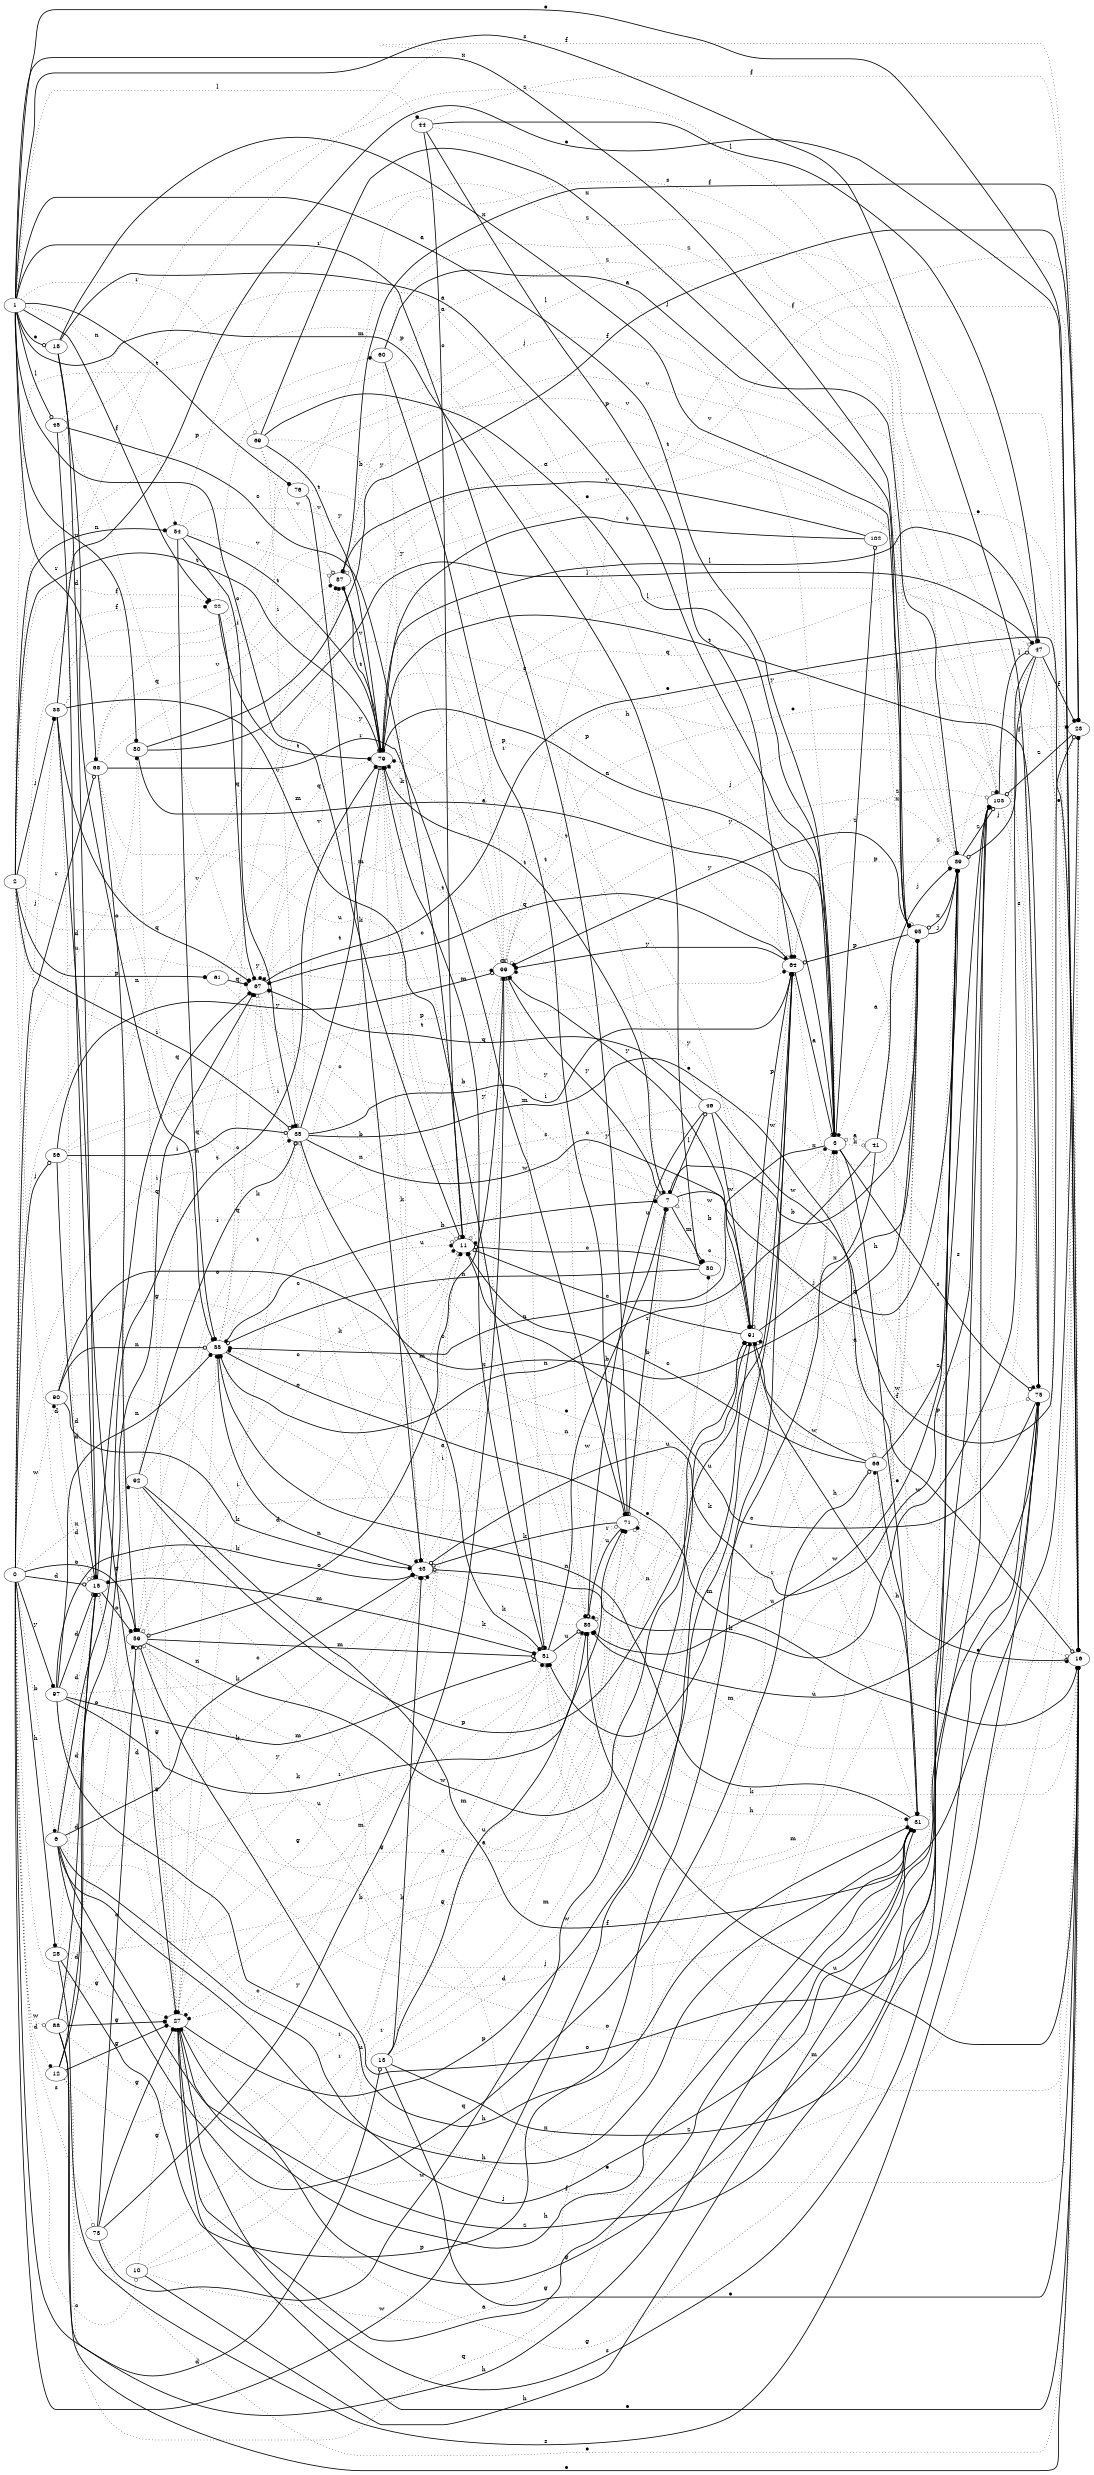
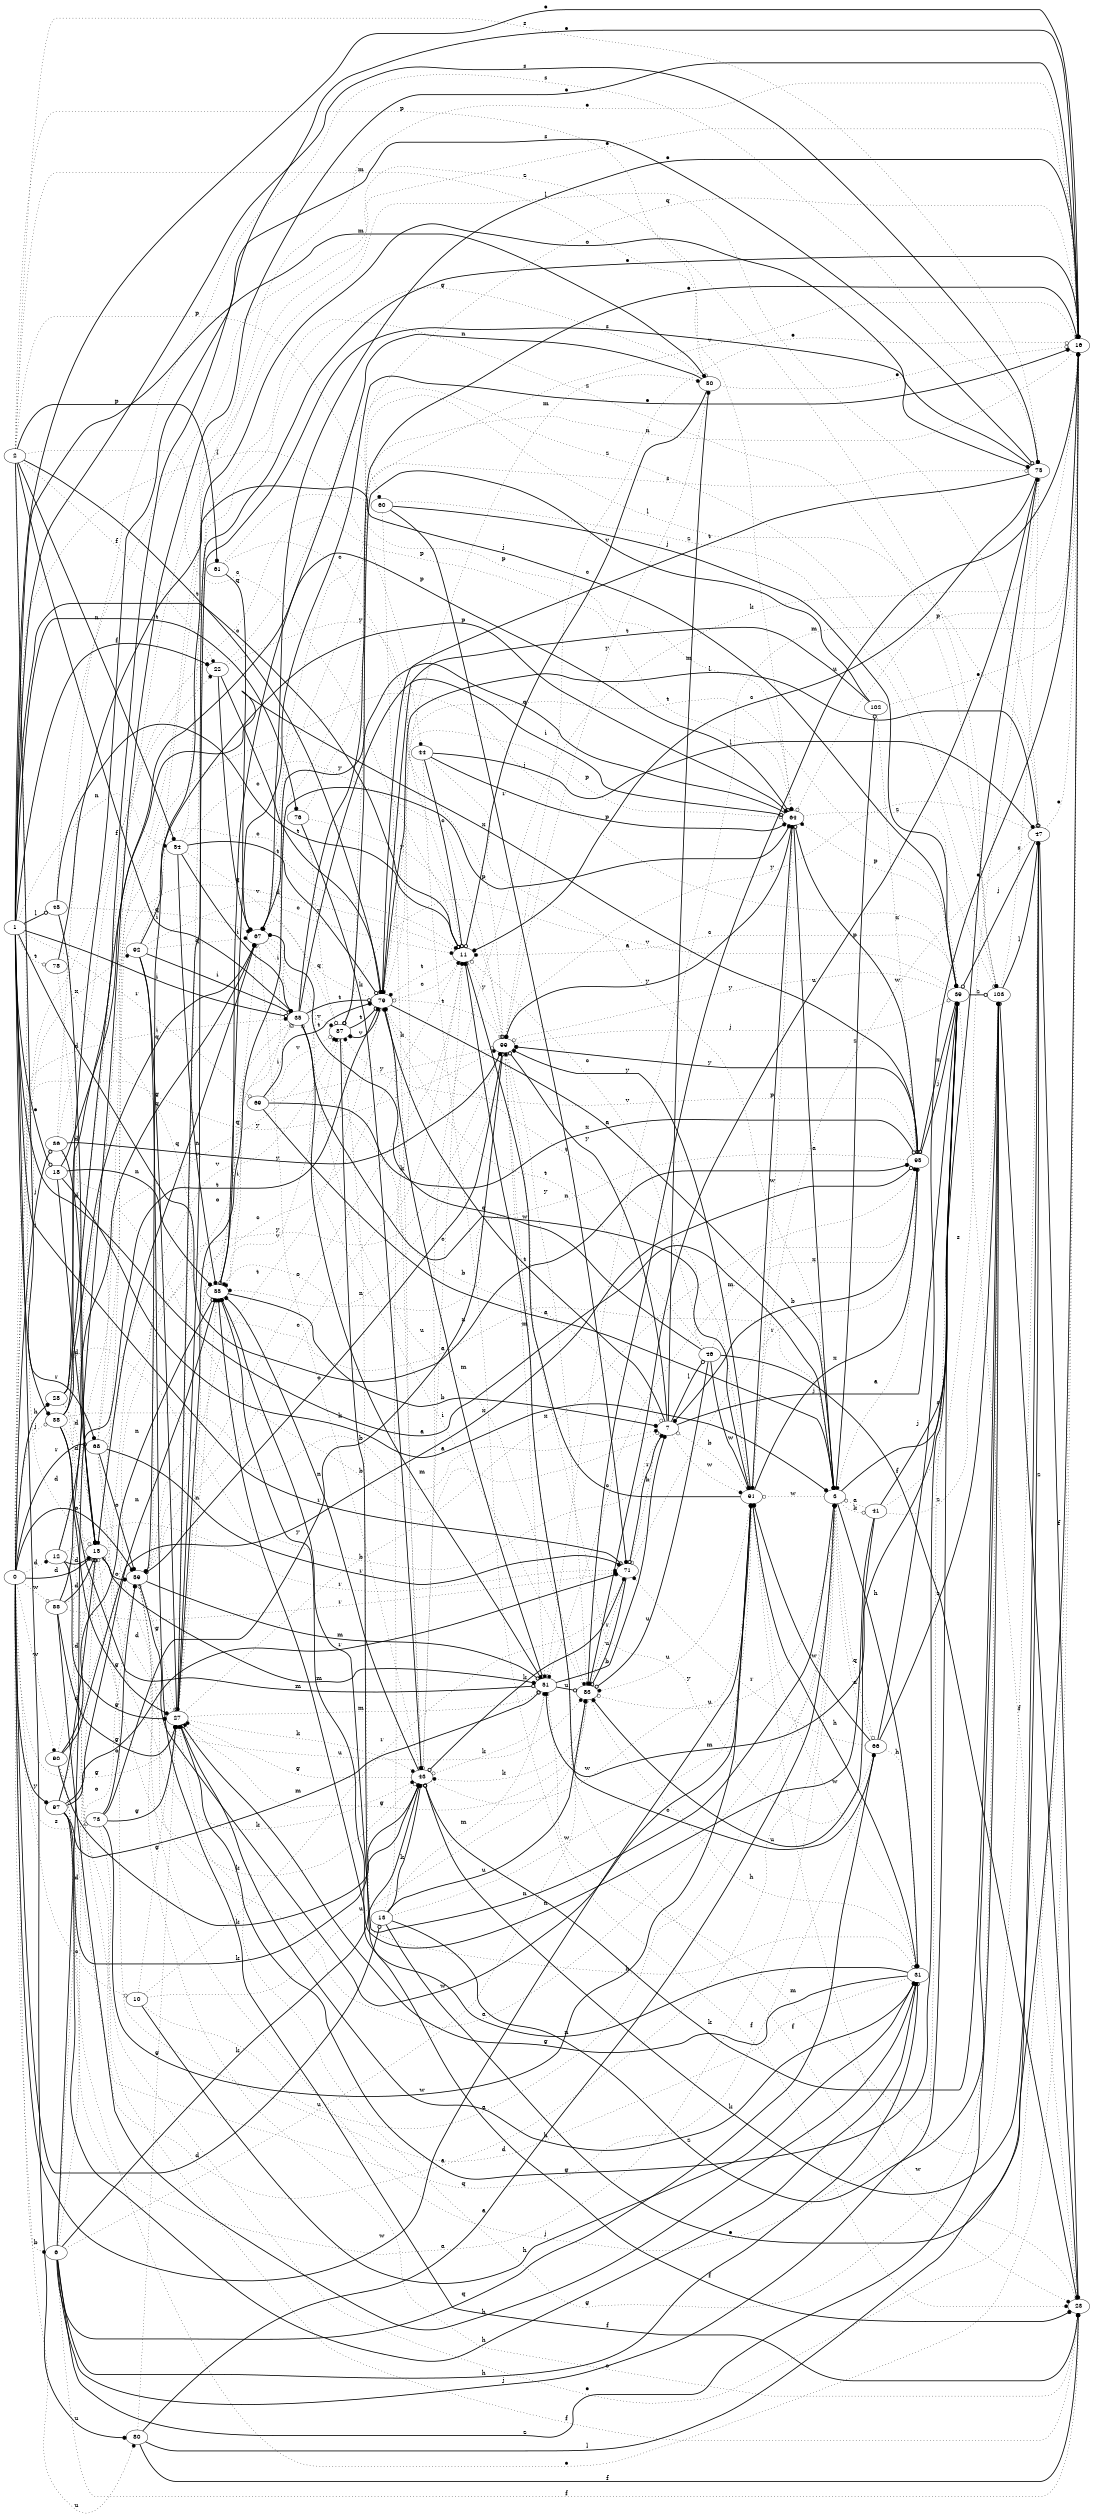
none -> (56, 966)
(179, 1154) -> (159, 981)
(157, 1749) -> (165, 1332)
